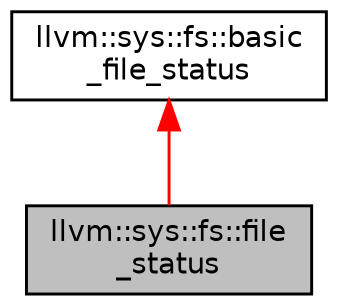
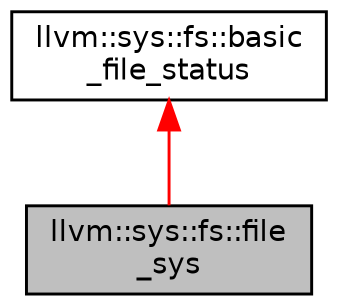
(169, 250) -> (169, 250)
